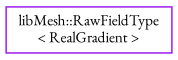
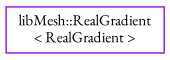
(89, 30) -> (85, 30)
